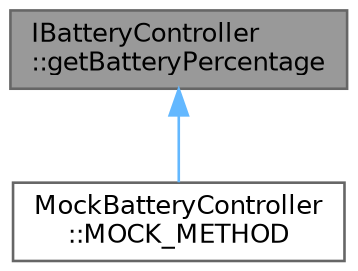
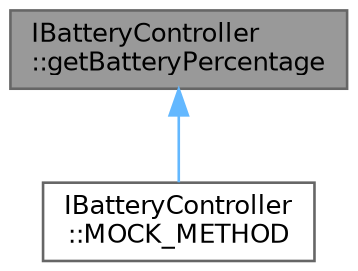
(179, 222) -> (179, 222)
